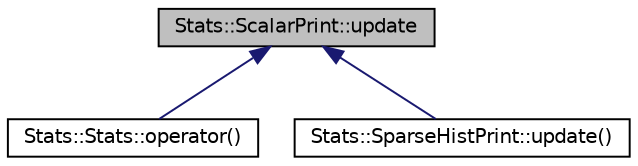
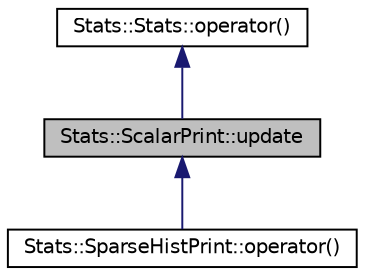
(206, 88) -> (182, 93)
(462, 138) -> (182, 248)
